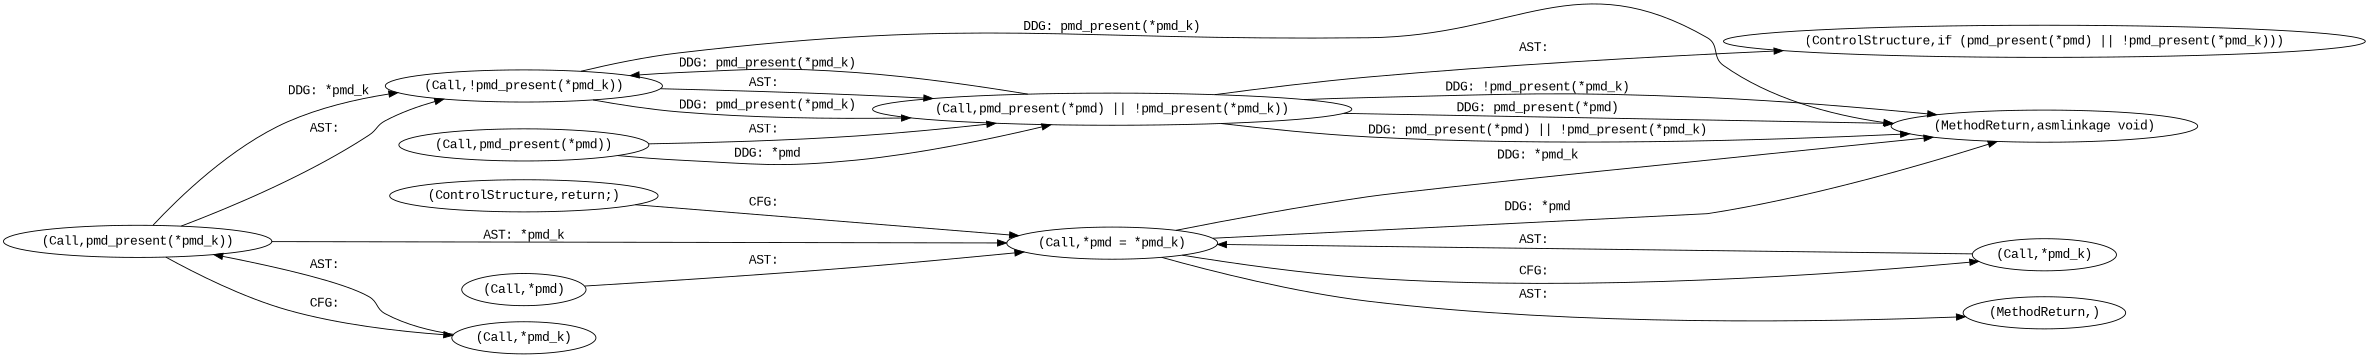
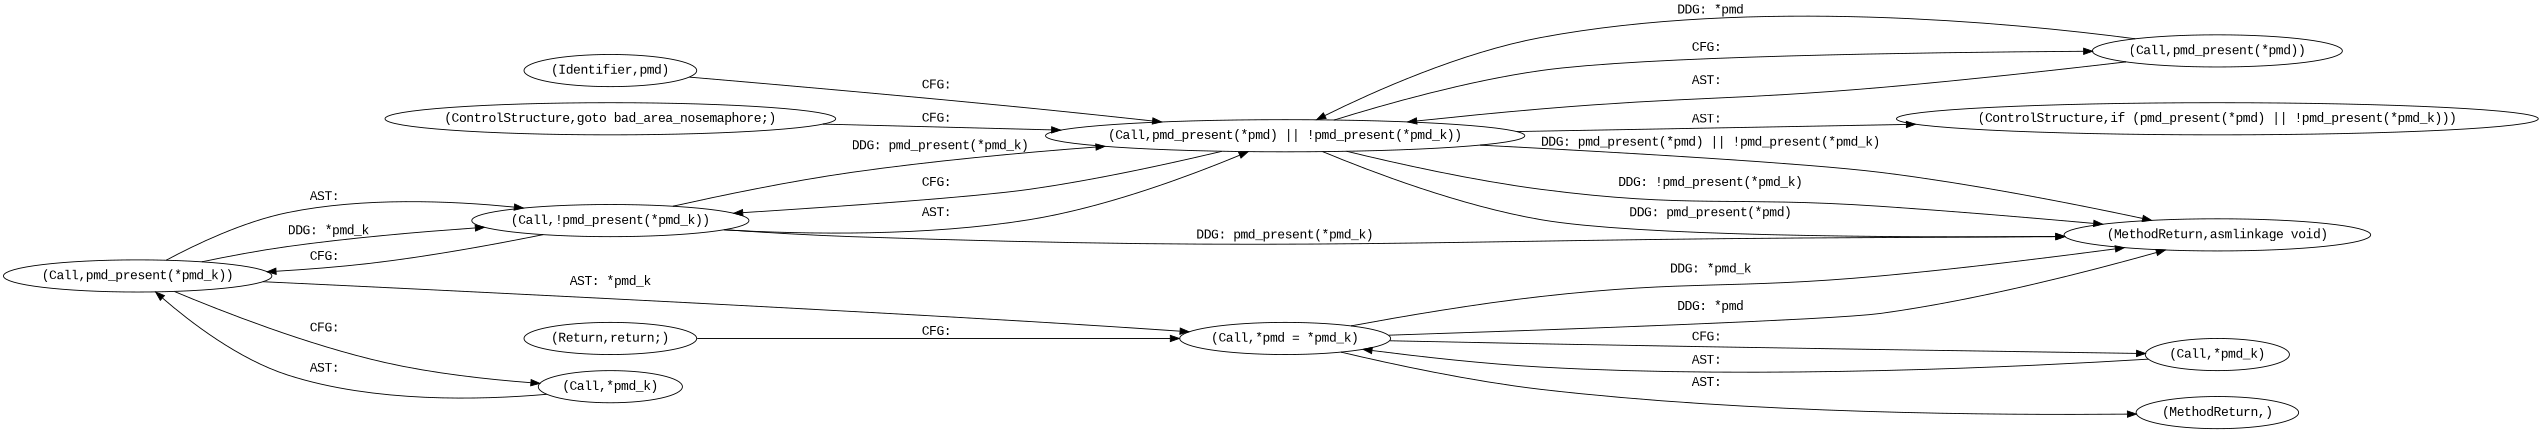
none -> (1706, 59)
(768, 63) -> (940, 183)
none -> (610, 71)
none -> (610, 119)
(524, 196) -> (610, 338)
none -> (410, 258)
(524, 290) -> none
